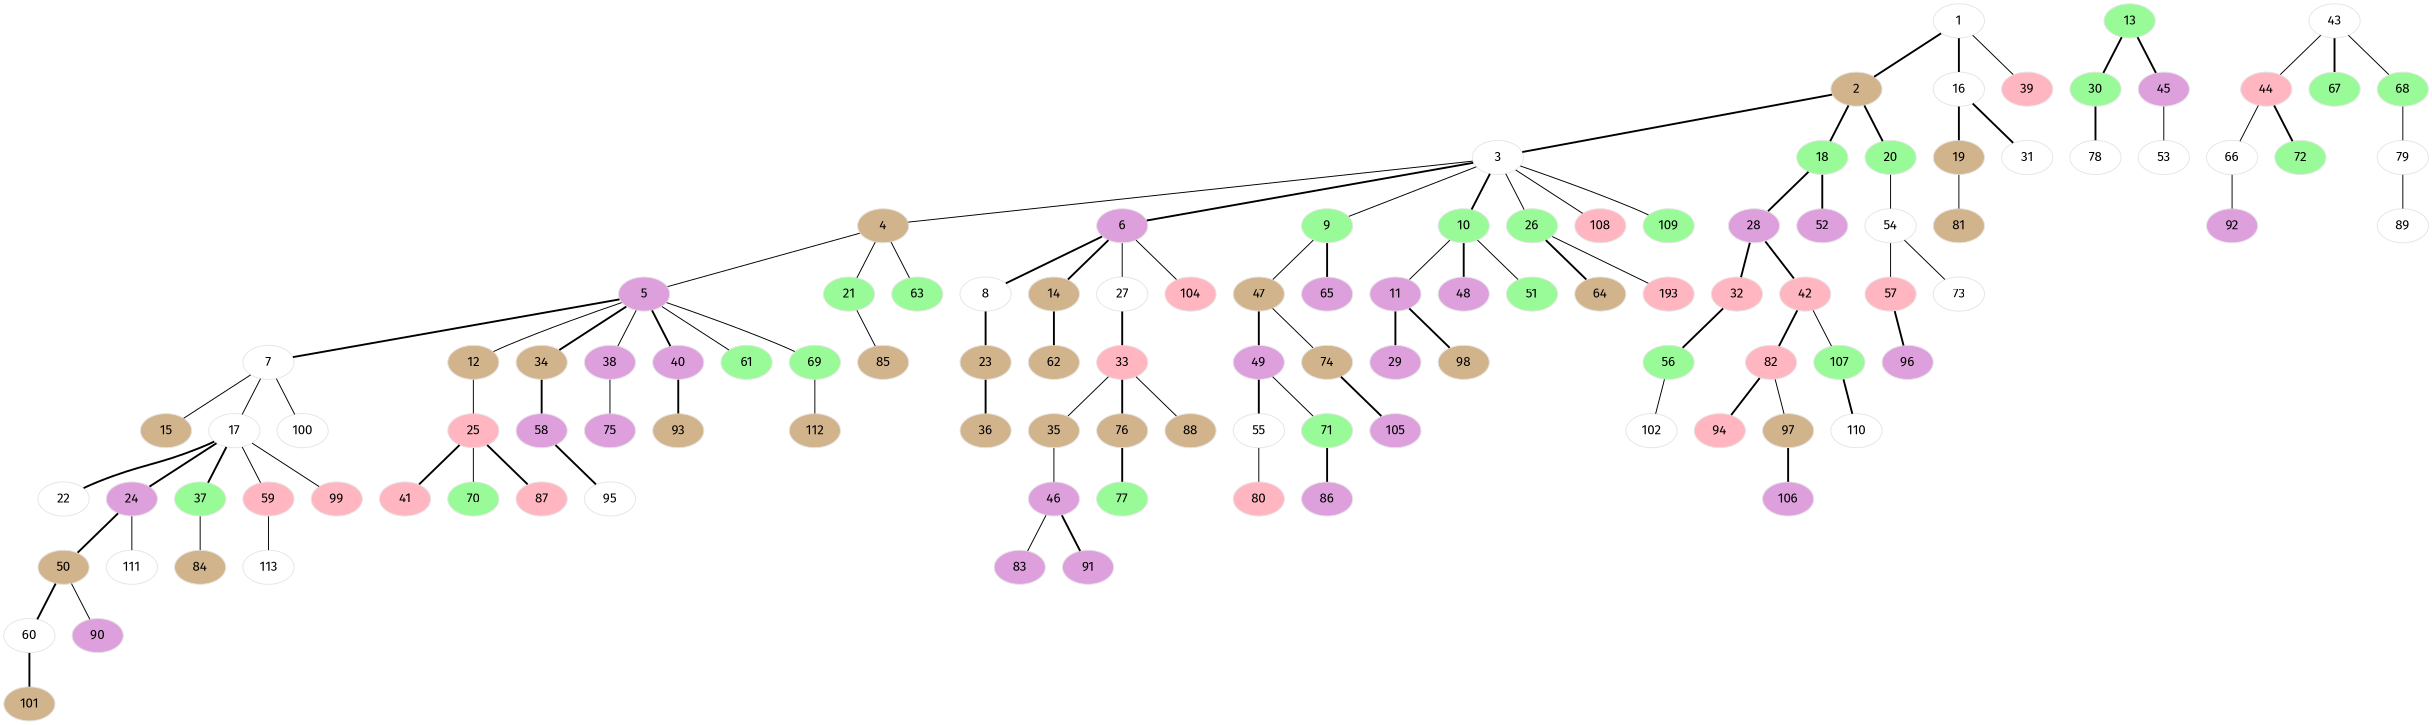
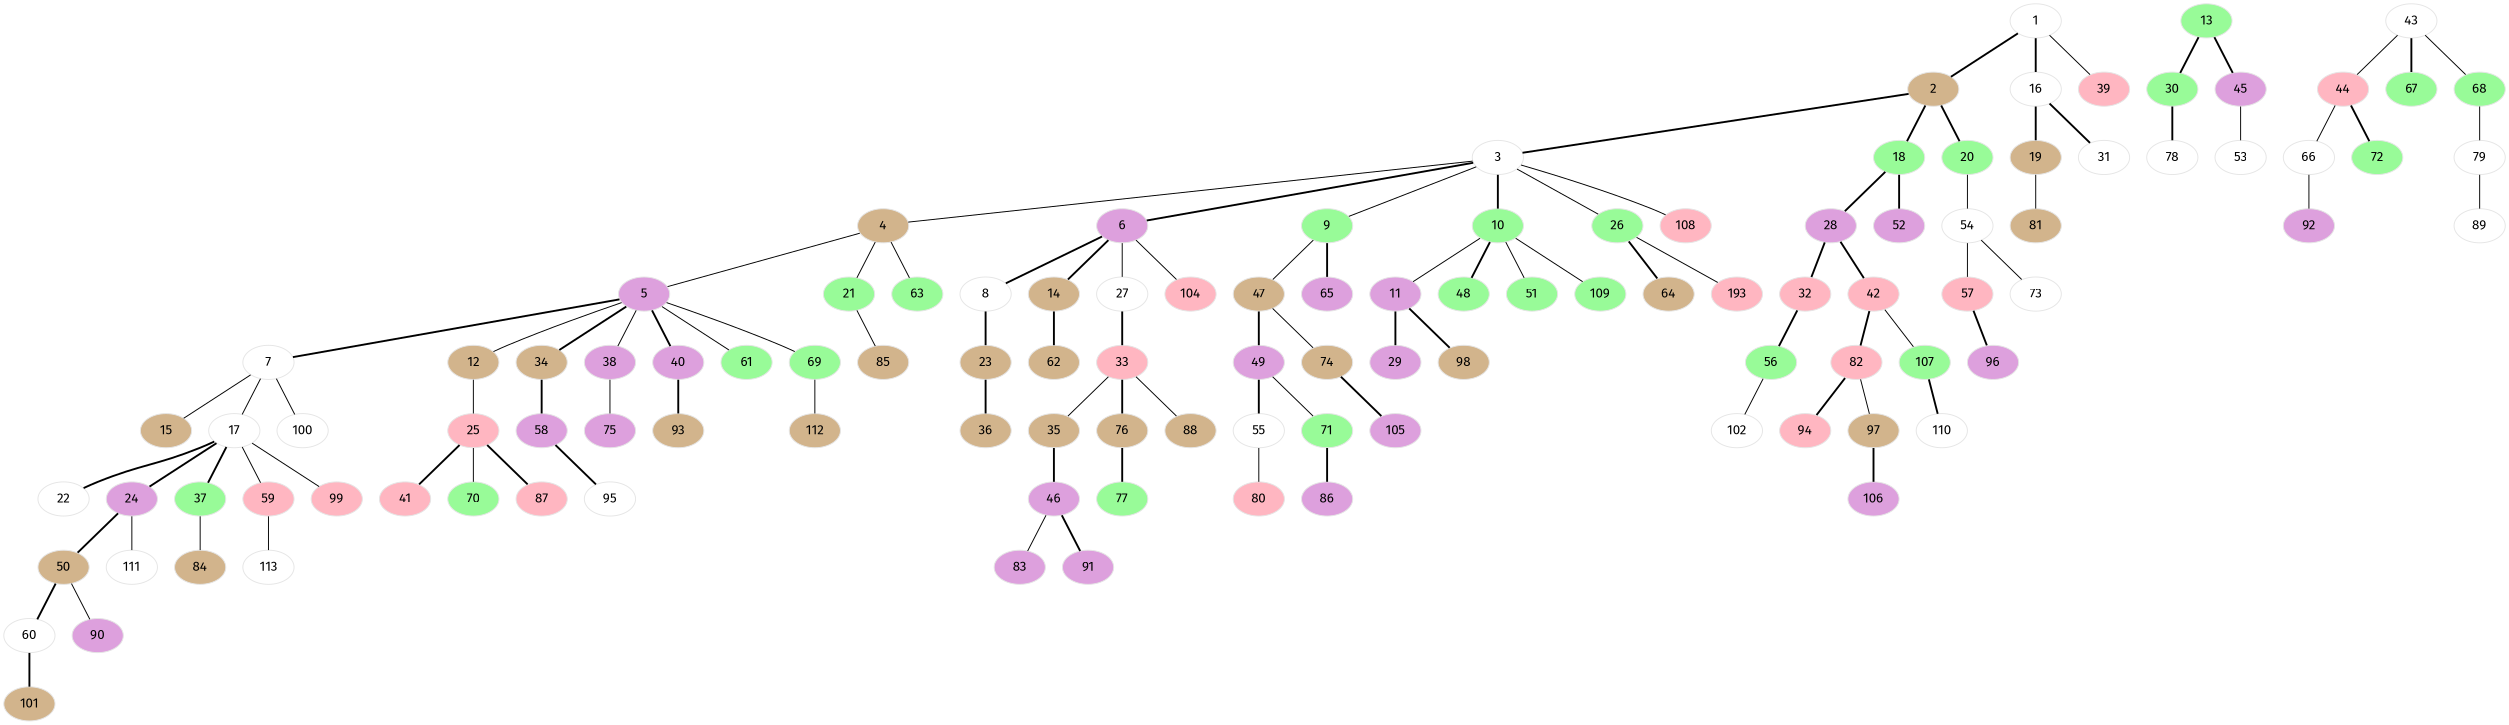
(1585, 189) -> (1549, 260)
(1464, 294) -> (1464, 294)
(1054, 465) -> (1054, 465)
